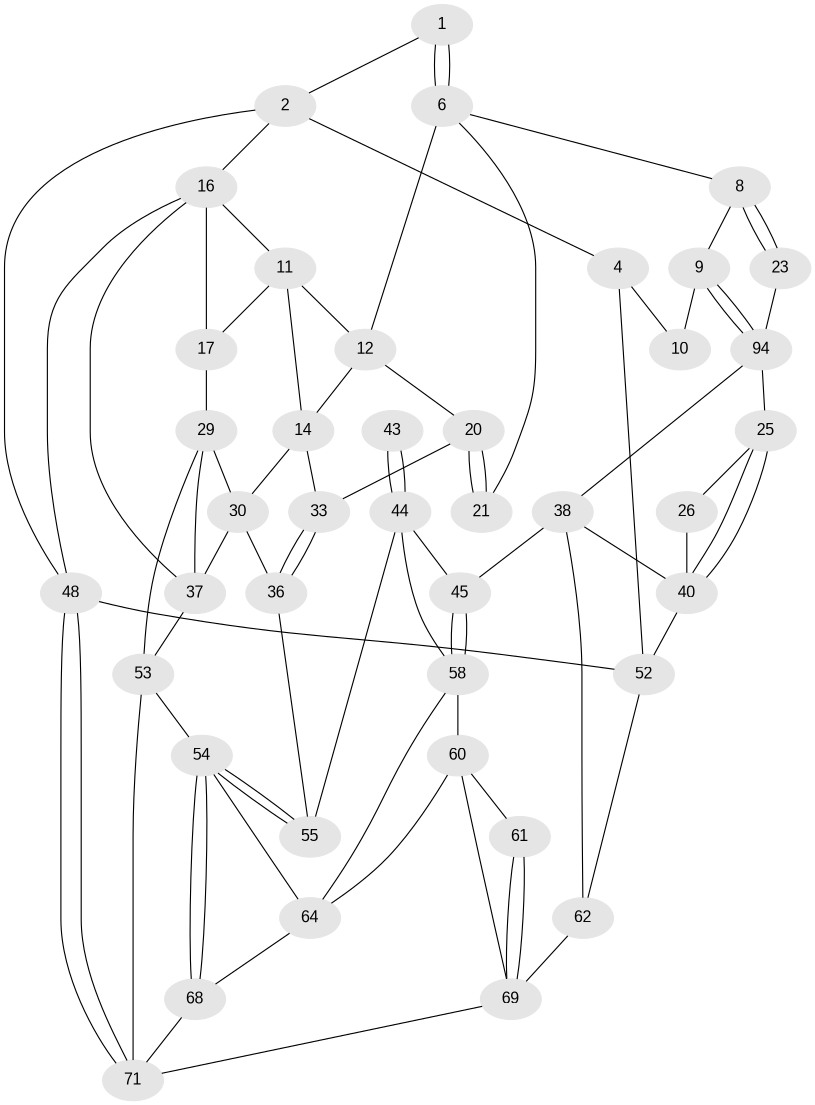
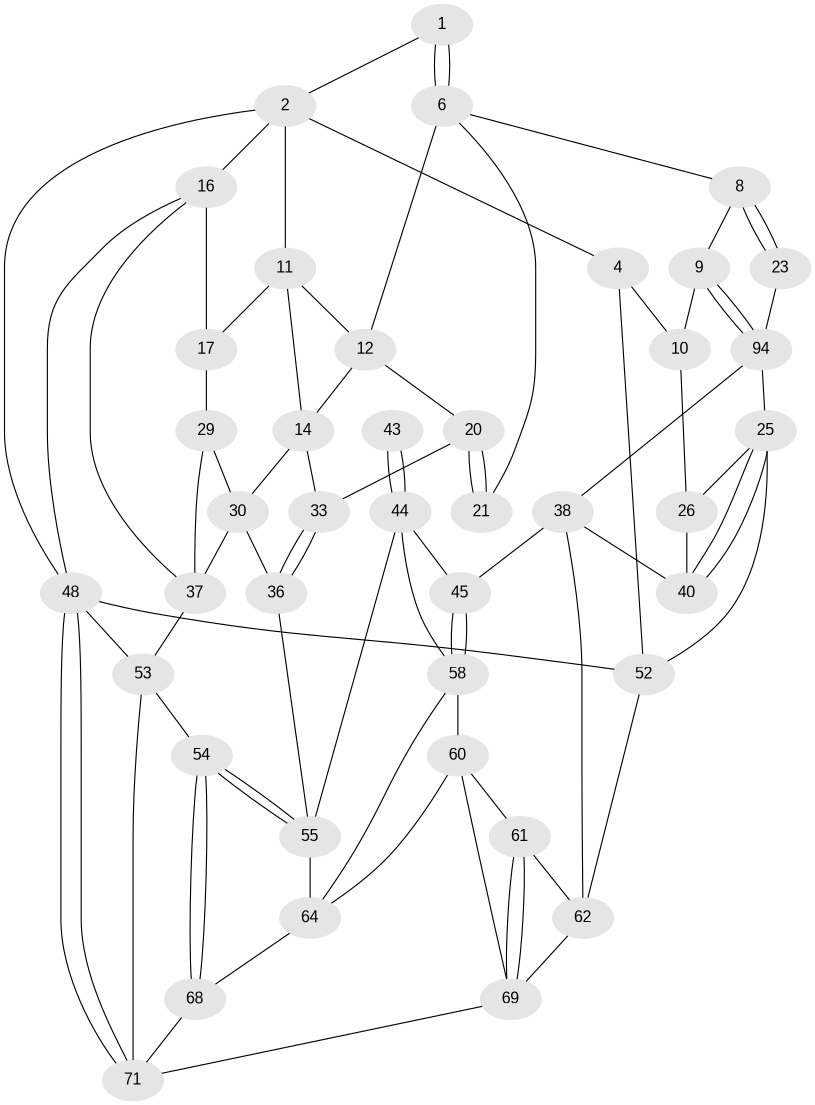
(246, 228) -> (285, 187)
none -> (683, 431)
(161, 550) -> (107, 634)
(665, 634) -> (750, 573)
(256, 837) -> (310, 878)
none -> (551, 877)
